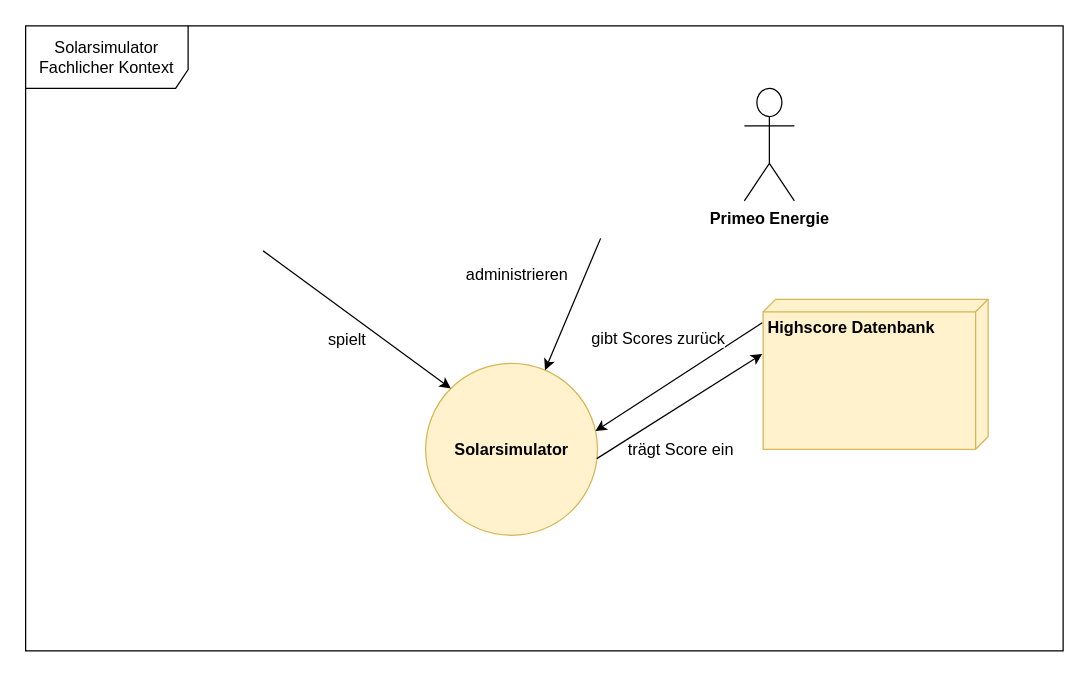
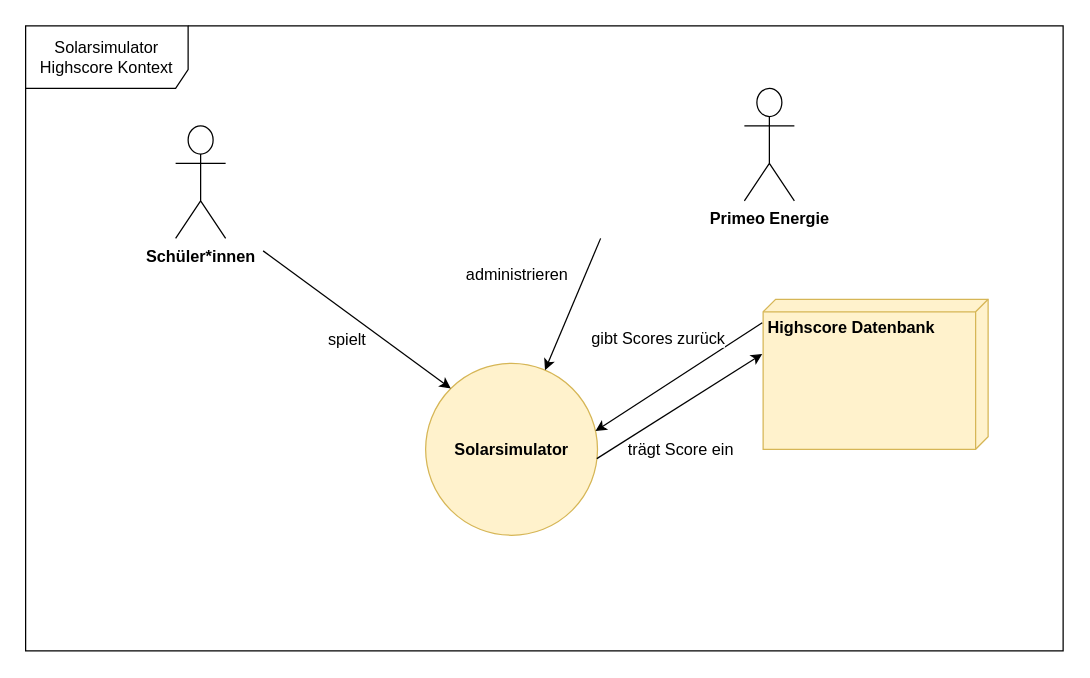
(107, 57) -> (107, 57)
none -> (201, 182)
